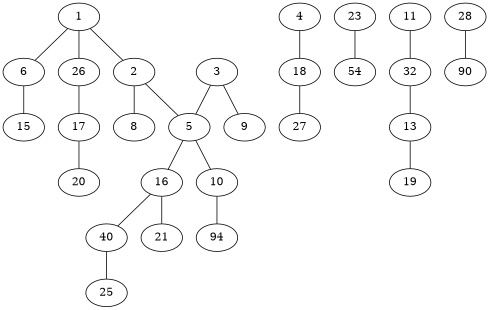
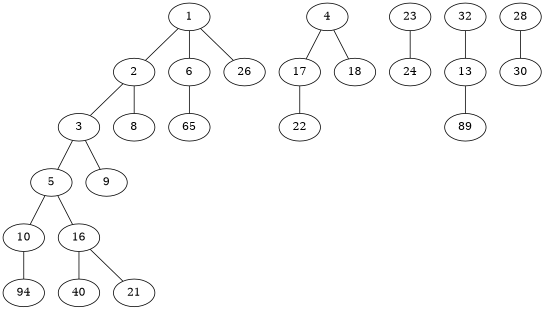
(410, 17) -> none
(355, 72) -> (410, 72)
(465, 72) -> (521, 72)
(79, 100) -> (314, 45)
(162, 100) -> (107, 100)
(24, 127) -> (189, 127)
(300, 127) -> none
(79, 182) -> (300, 127)
(410, 182) -> (465, 127)
(107, 293) -> none
